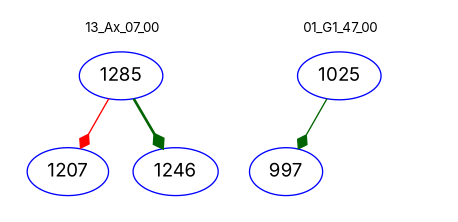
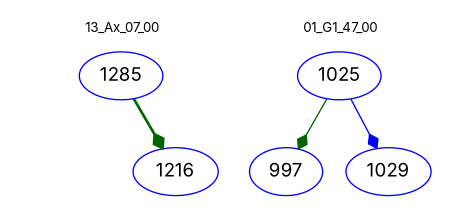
(68, 172) -> none
(176, 172) -> (176, 172)
none -> (389, 172)
